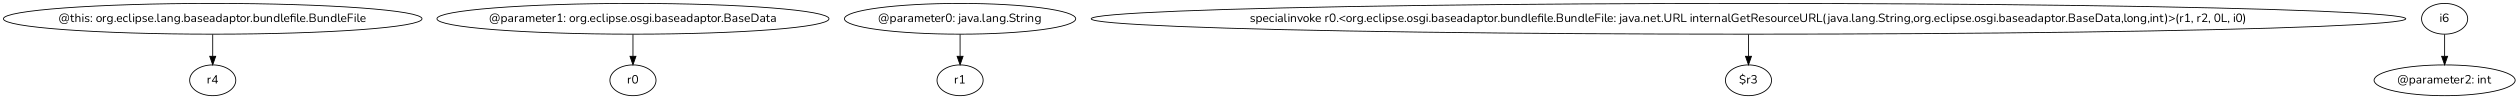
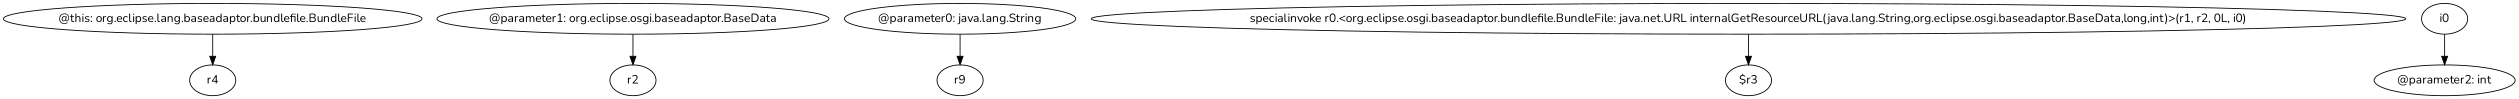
(2445, 19) -> (2445, 19)
(633, 80) -> (633, 80)
(960, 80) -> (960, 80)
